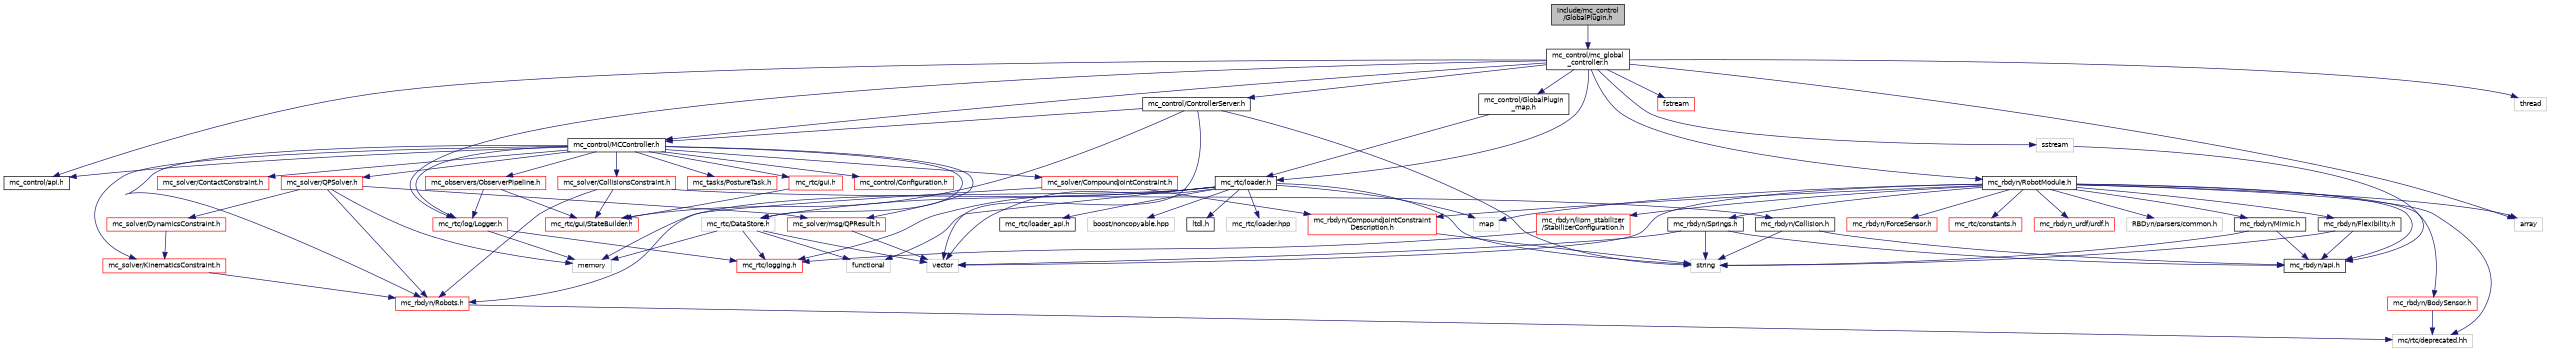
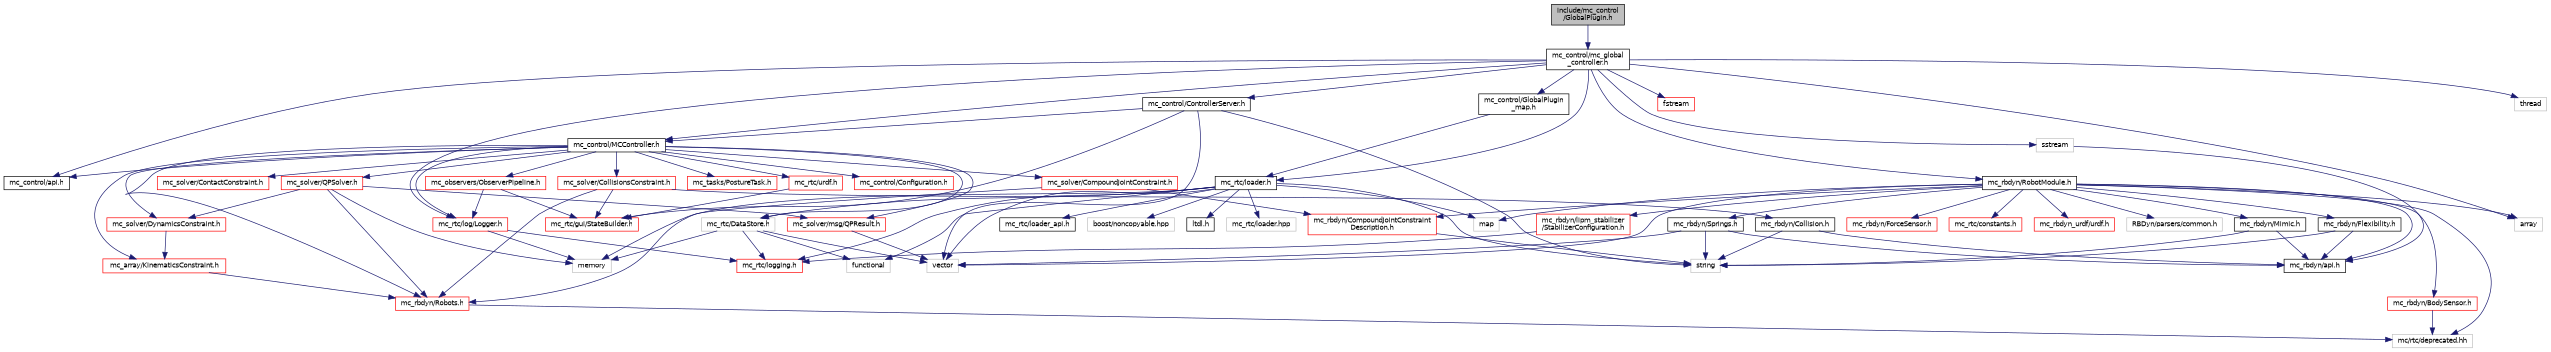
none -> (323, 156)
(816, 183) -> (816, 183)
(164, 266) -> (164, 266)
